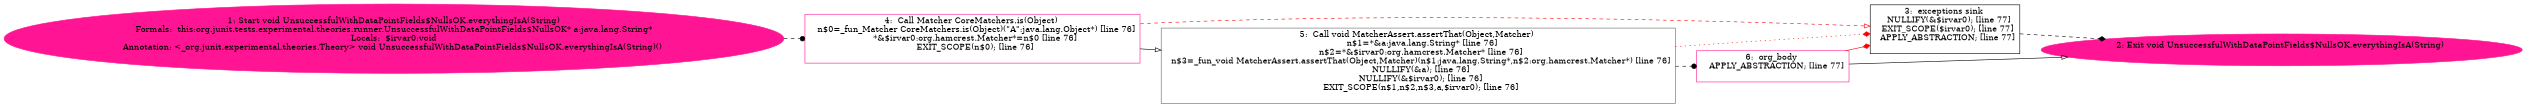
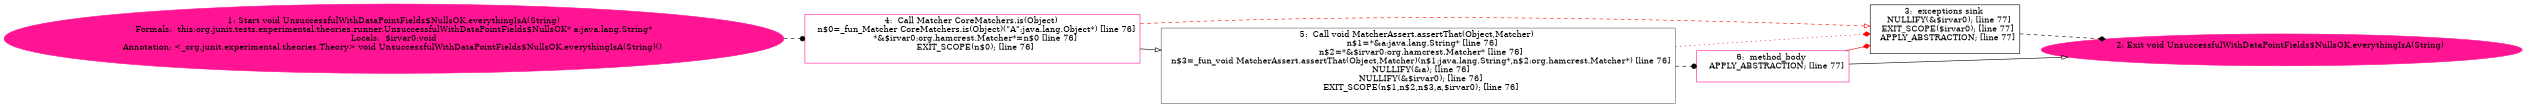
(1773, 66) -> (1773, 66)
